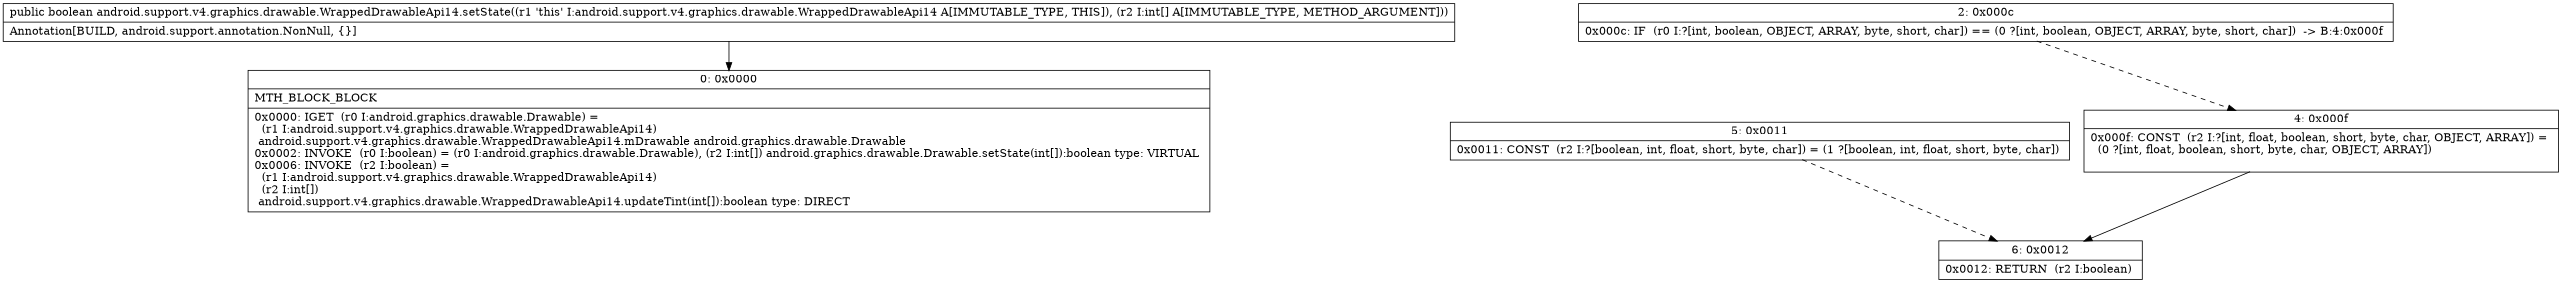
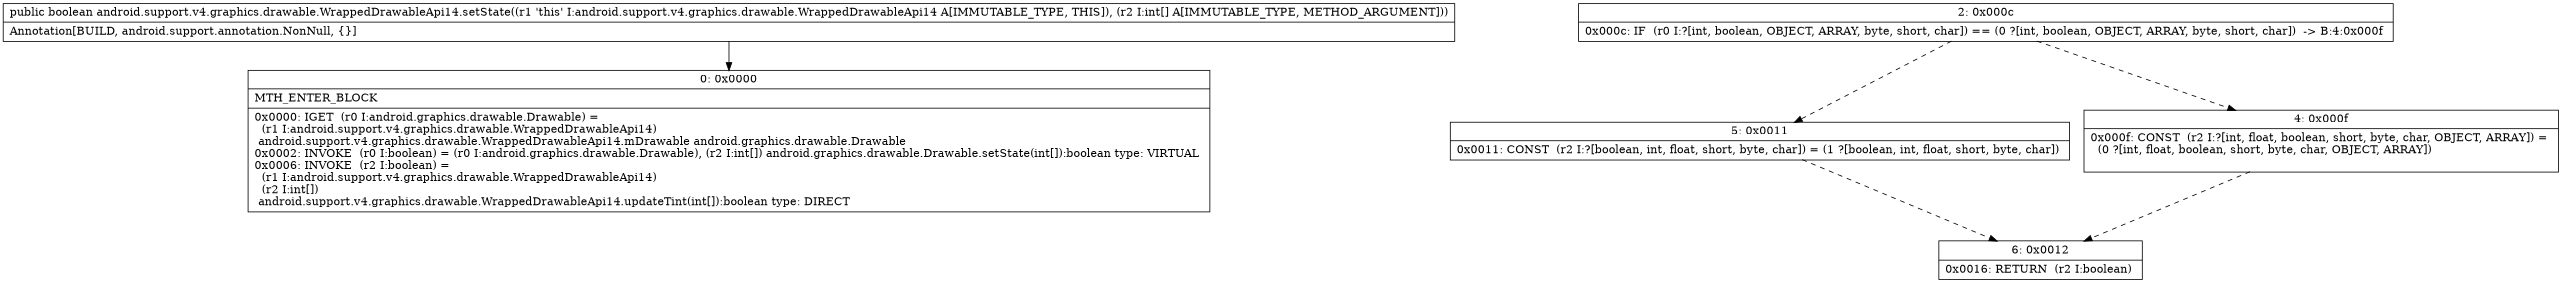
none -> (1876, 80)
(316, 98) -> (316, 98)
(2171, 205) -> (2171, 205)
(2041, 269) -> (2041, 269)
